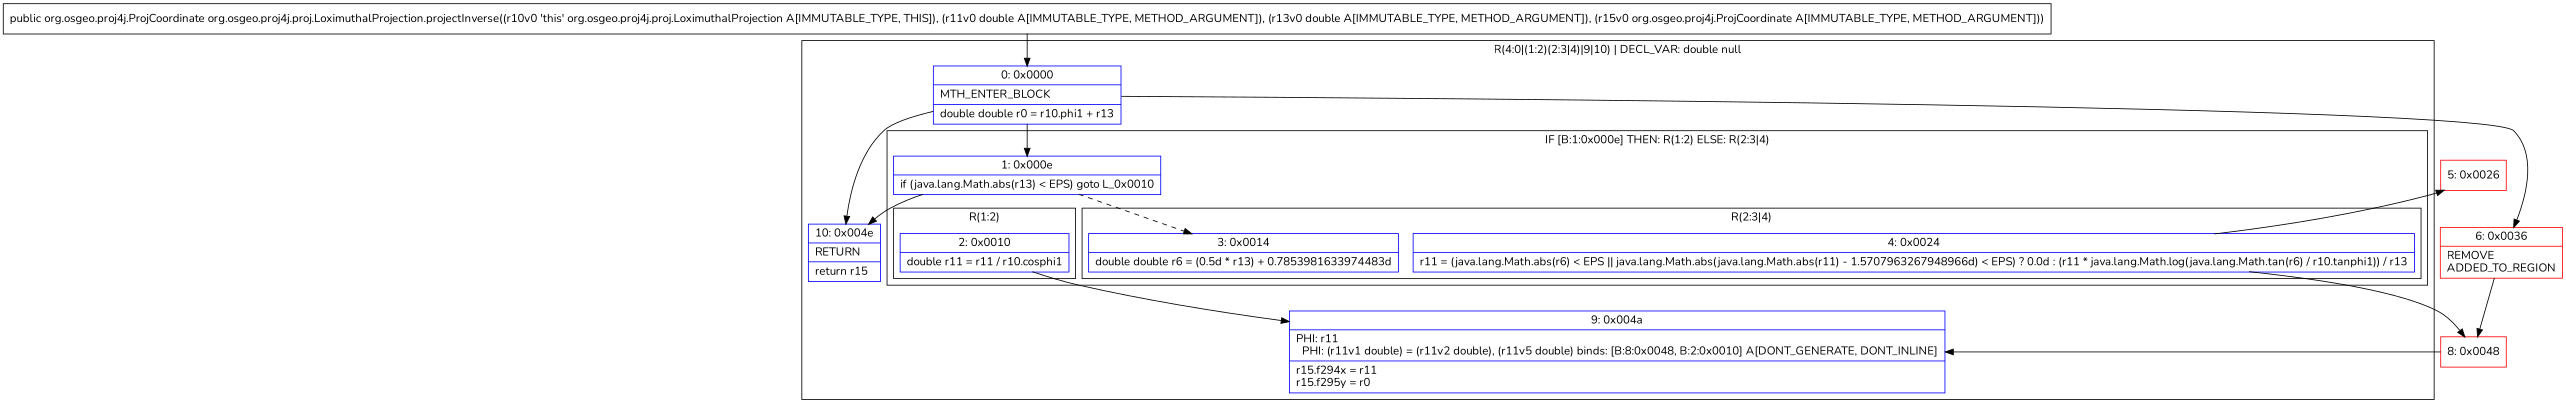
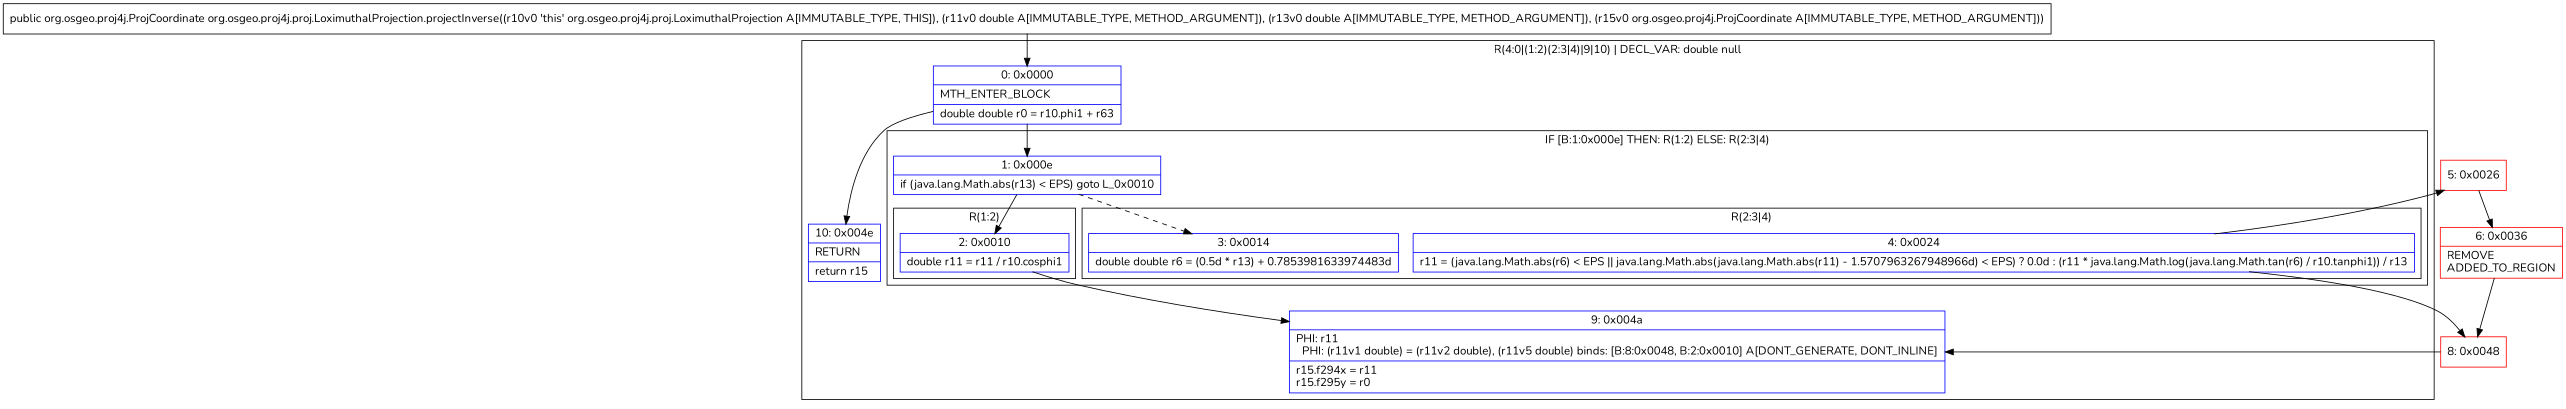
(1865, 104) -> (2484, 205)
(1027, 114) -> (1027, 114)
(900, 203) -> (1006, 214)
